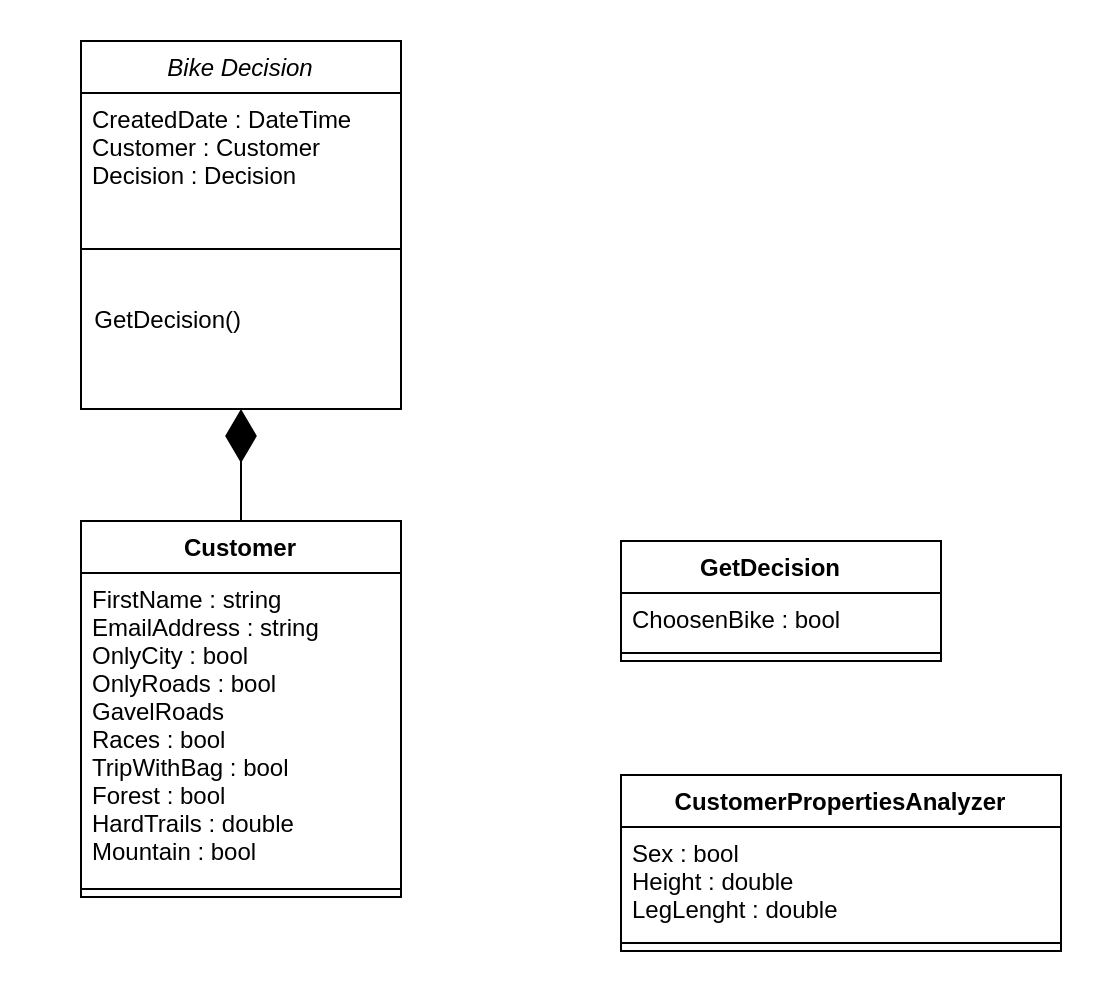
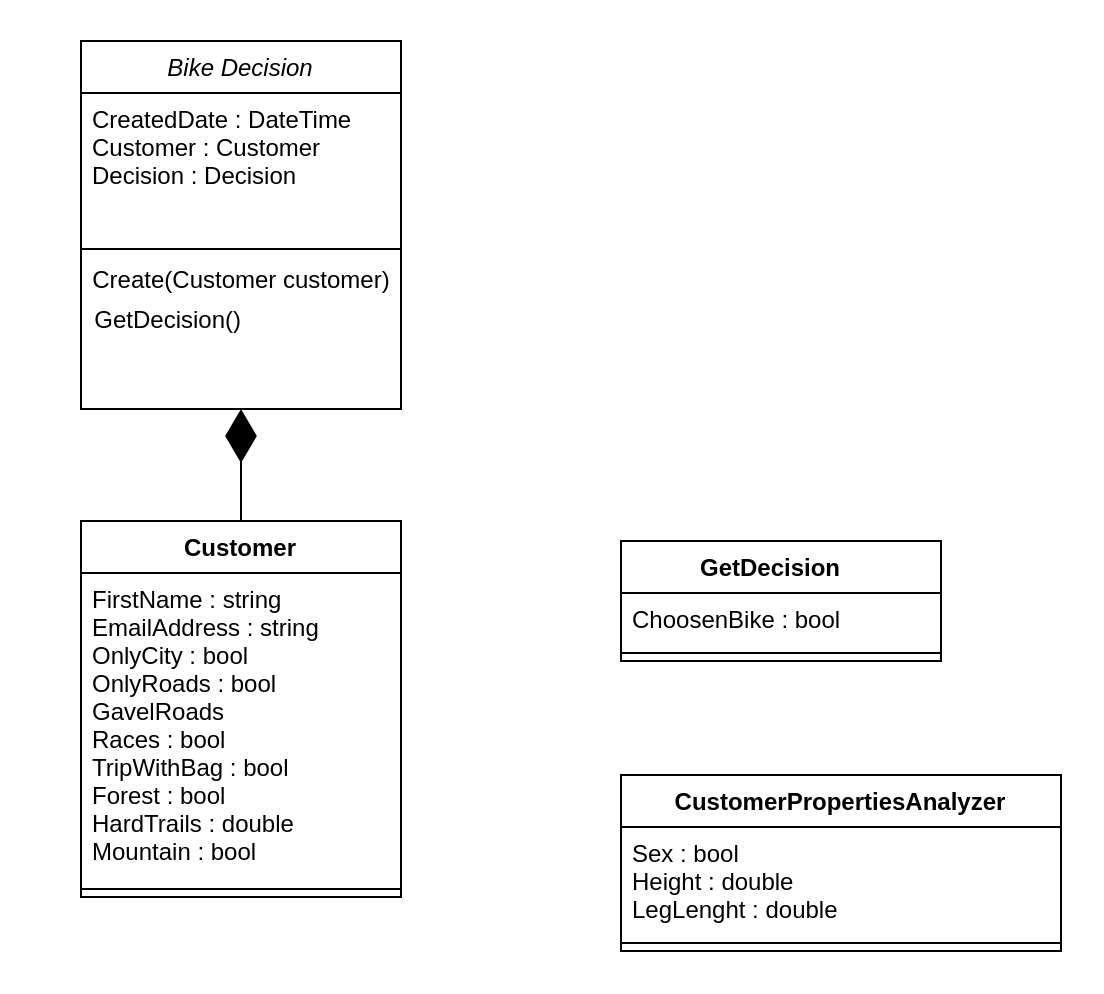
none -> (241, 281)
